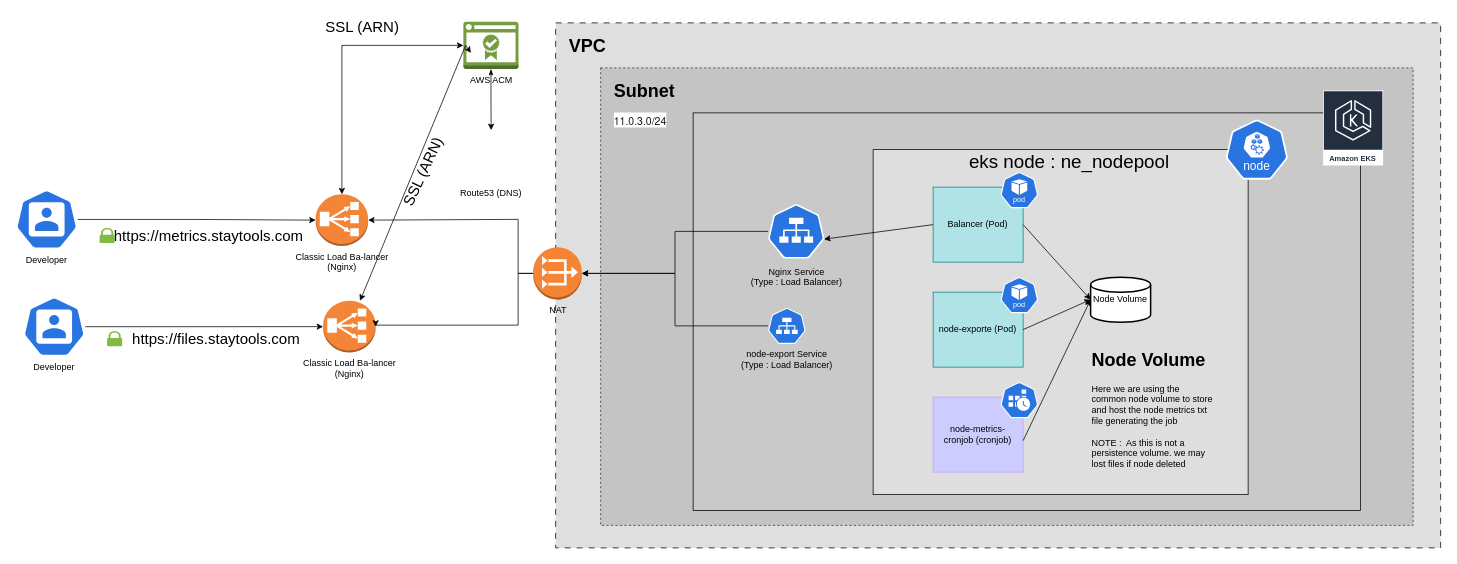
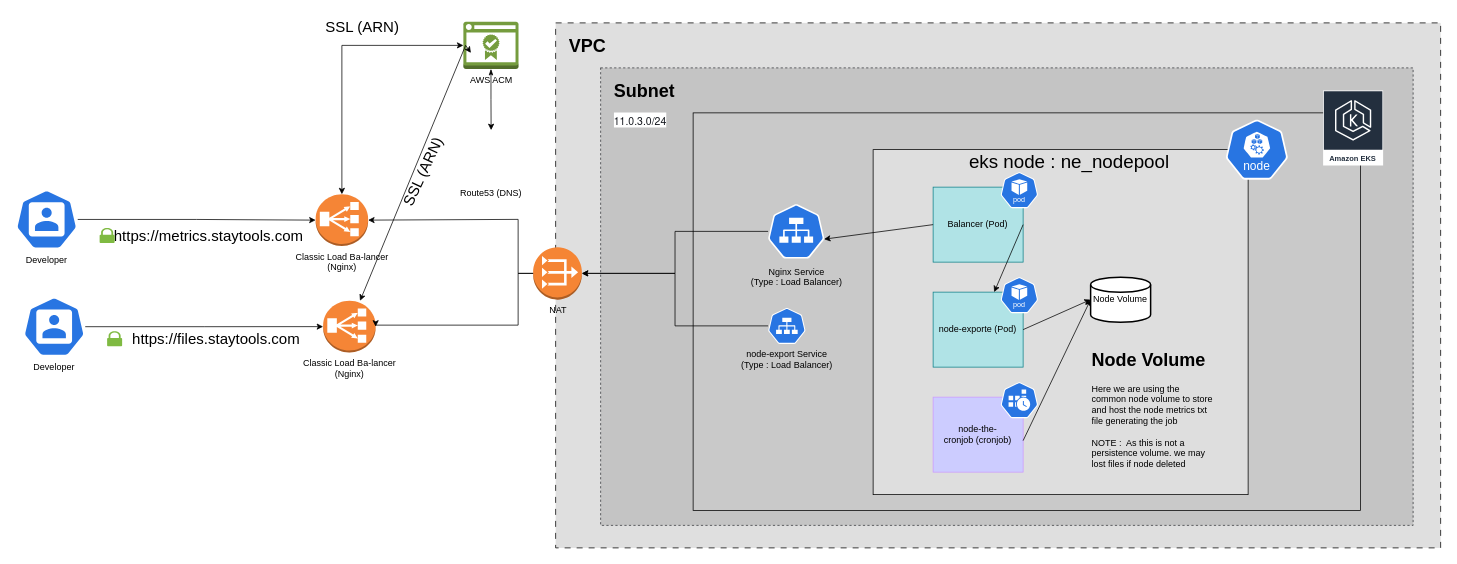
(1055, 260) -> (1009, 256)
(978, 435) -> (978, 435)
